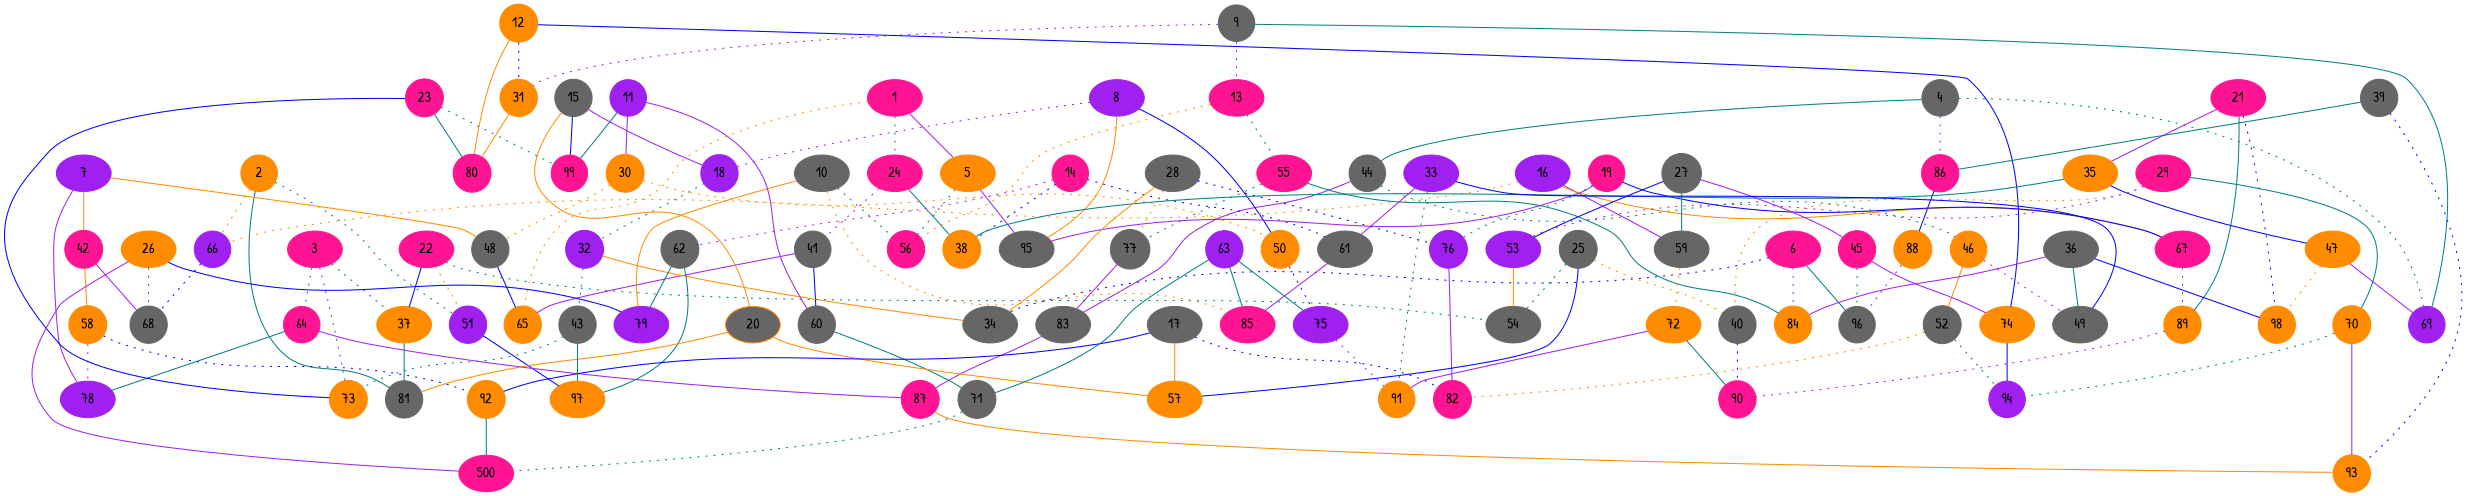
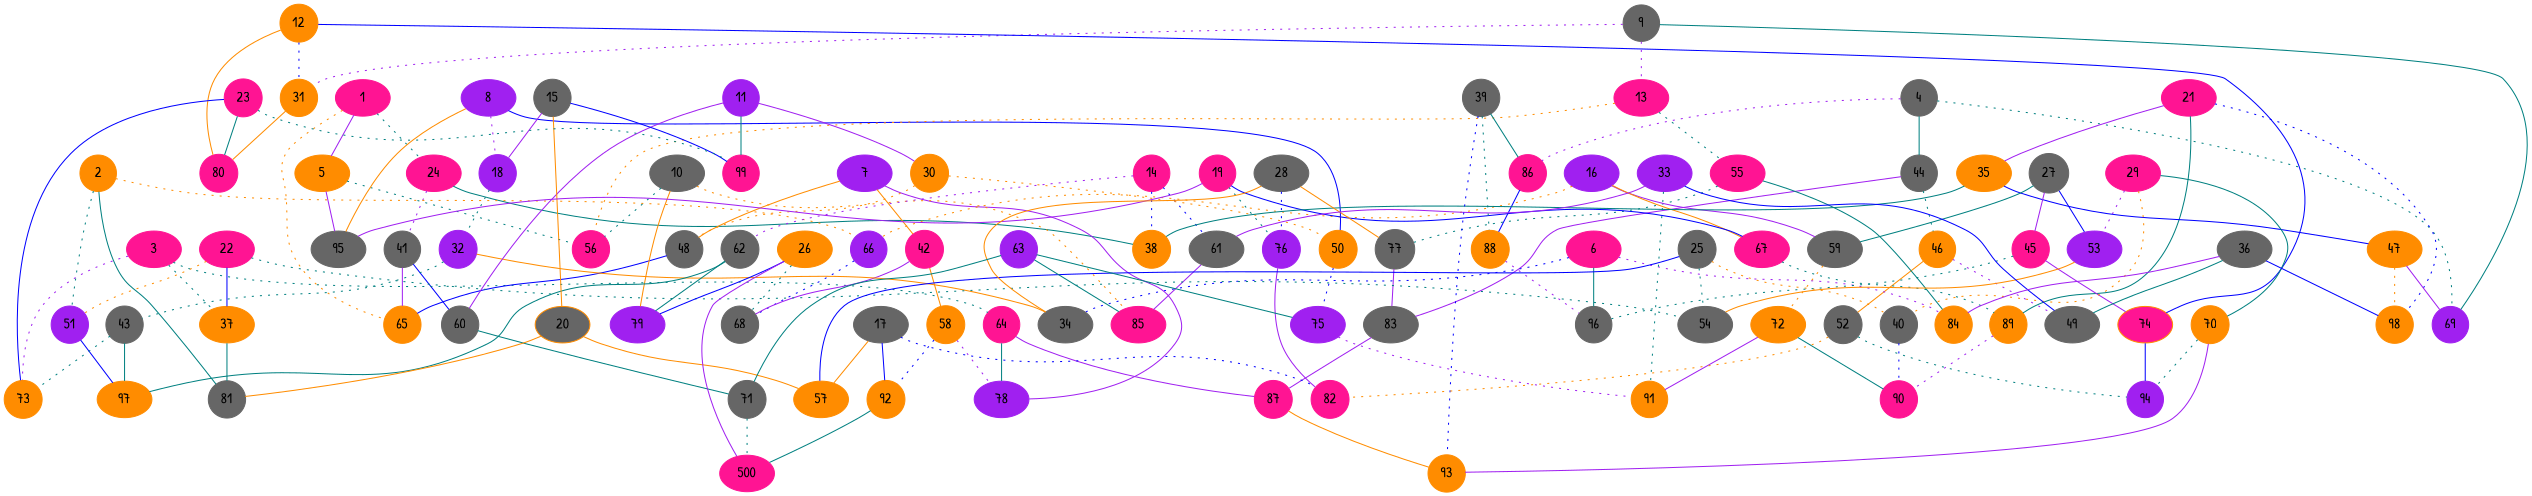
none -> (1486, 173)
(1151, 211) -> (1324, 202)
(2007, 325) -> (2145, 325)
